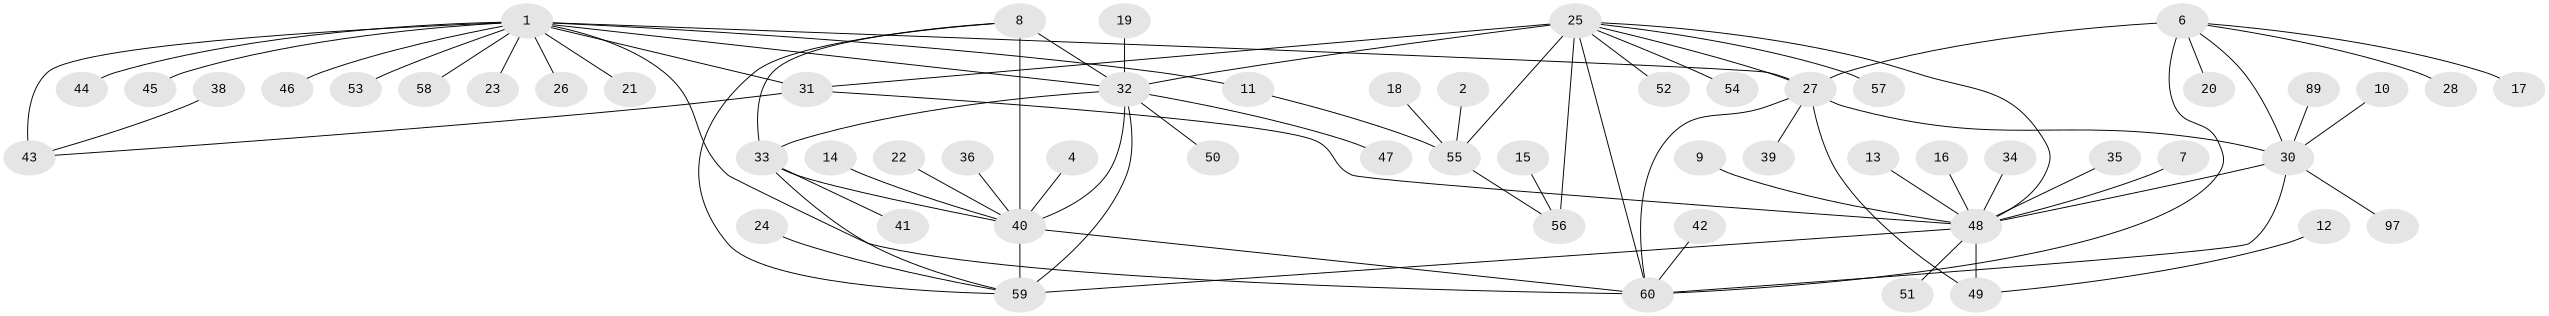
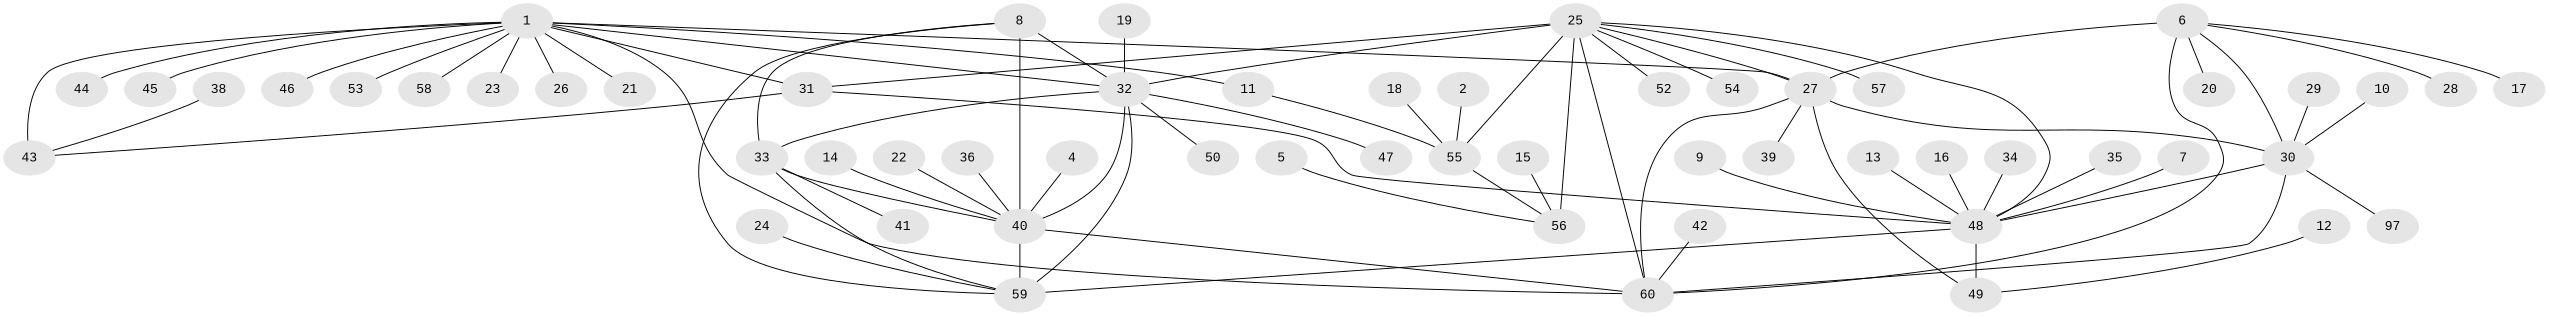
(2314, 89) -> (2314, 89)
none -> (1282, 158)
(1908, 295) -> none
